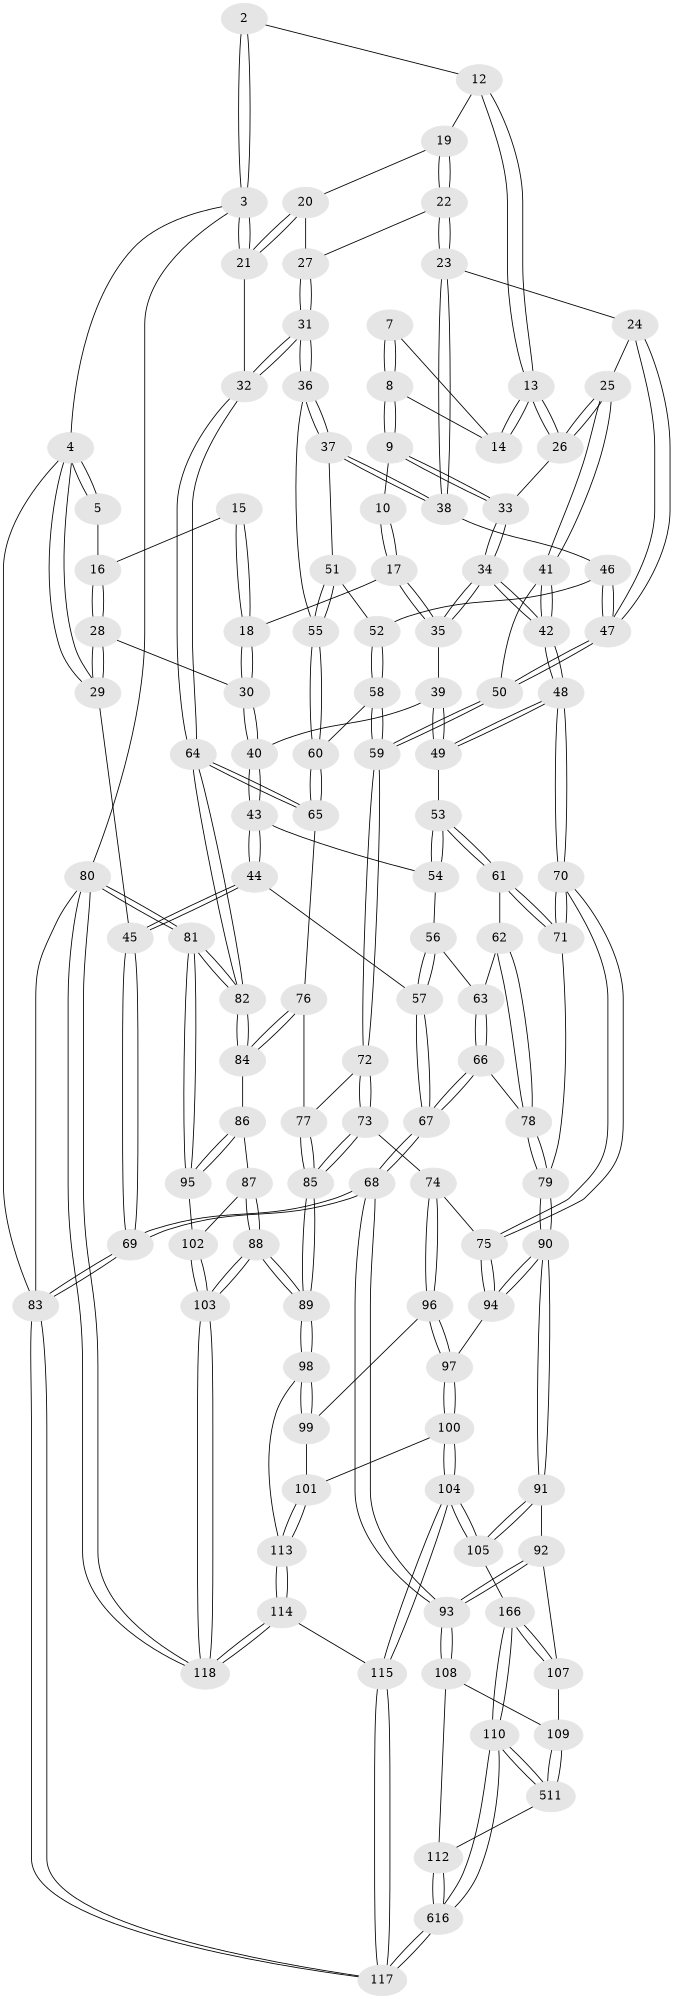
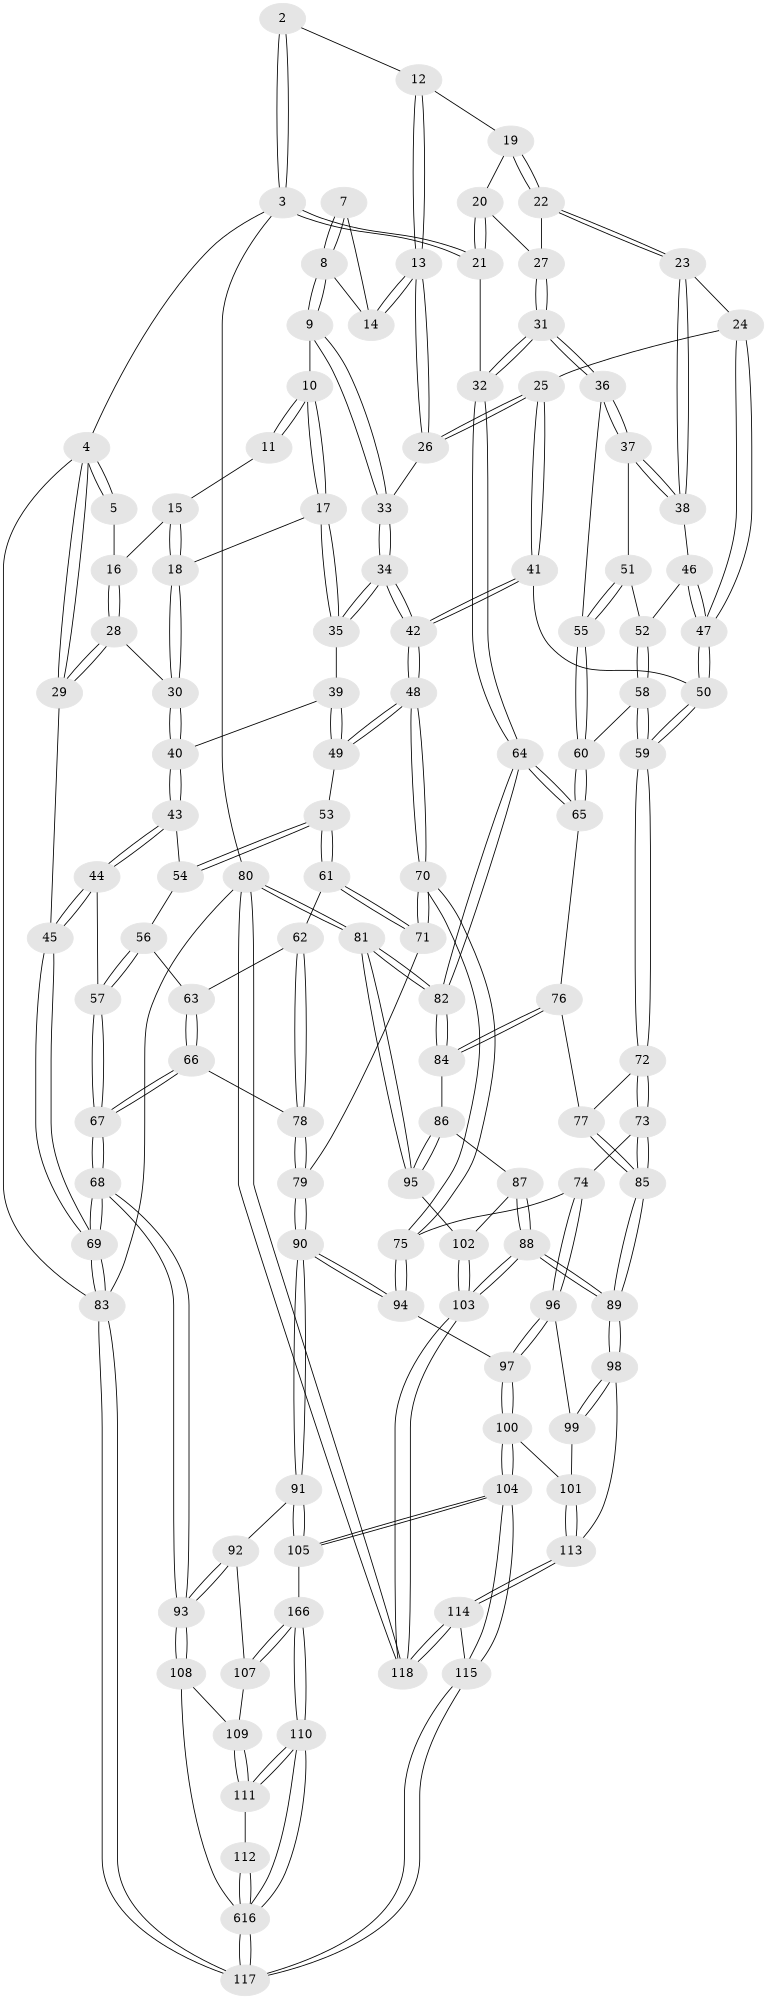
none -> (269, 448)
(442, 1766) -> (193, 1801)
(551, 1796) -> (245, 1796)
